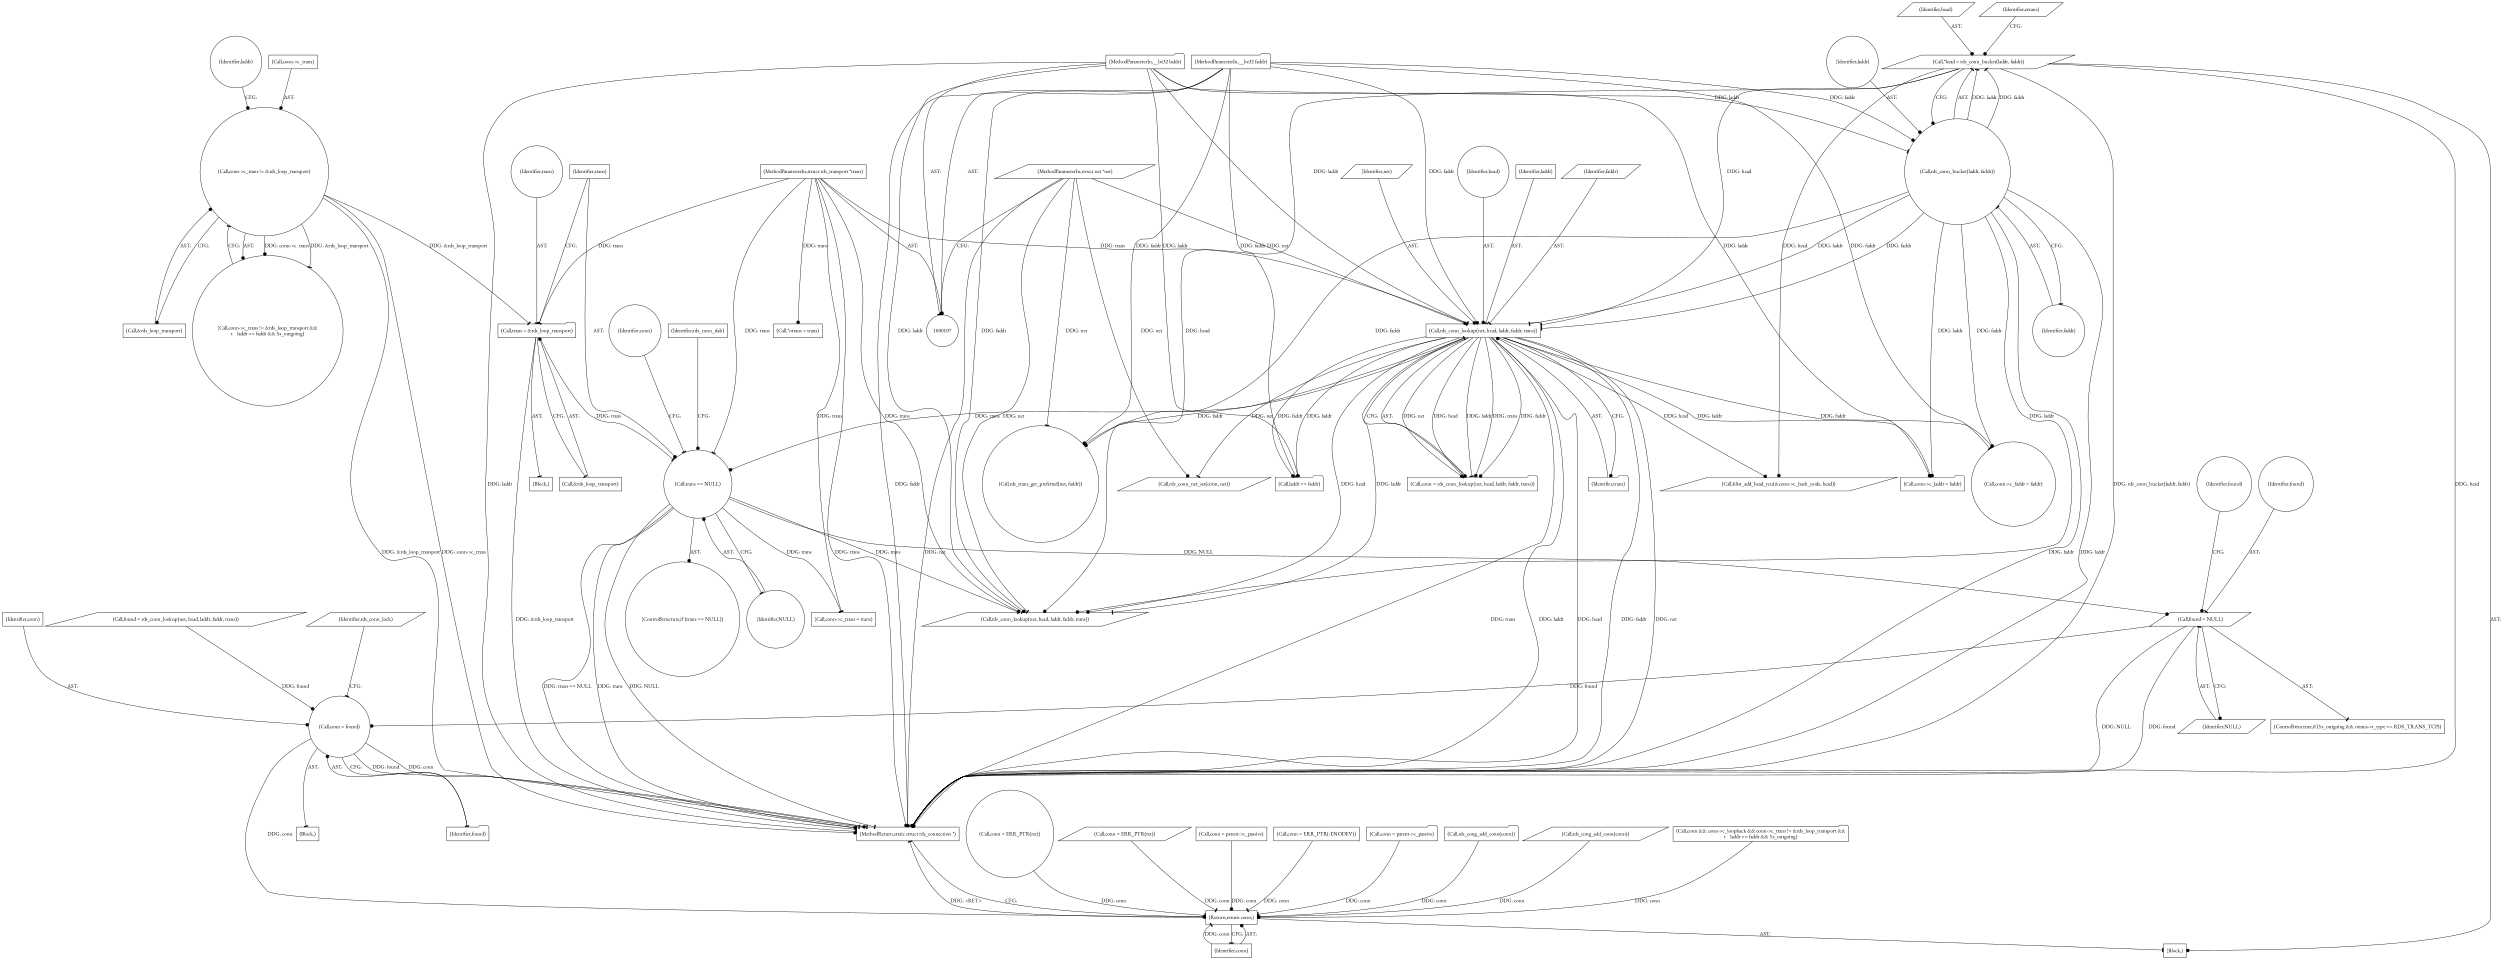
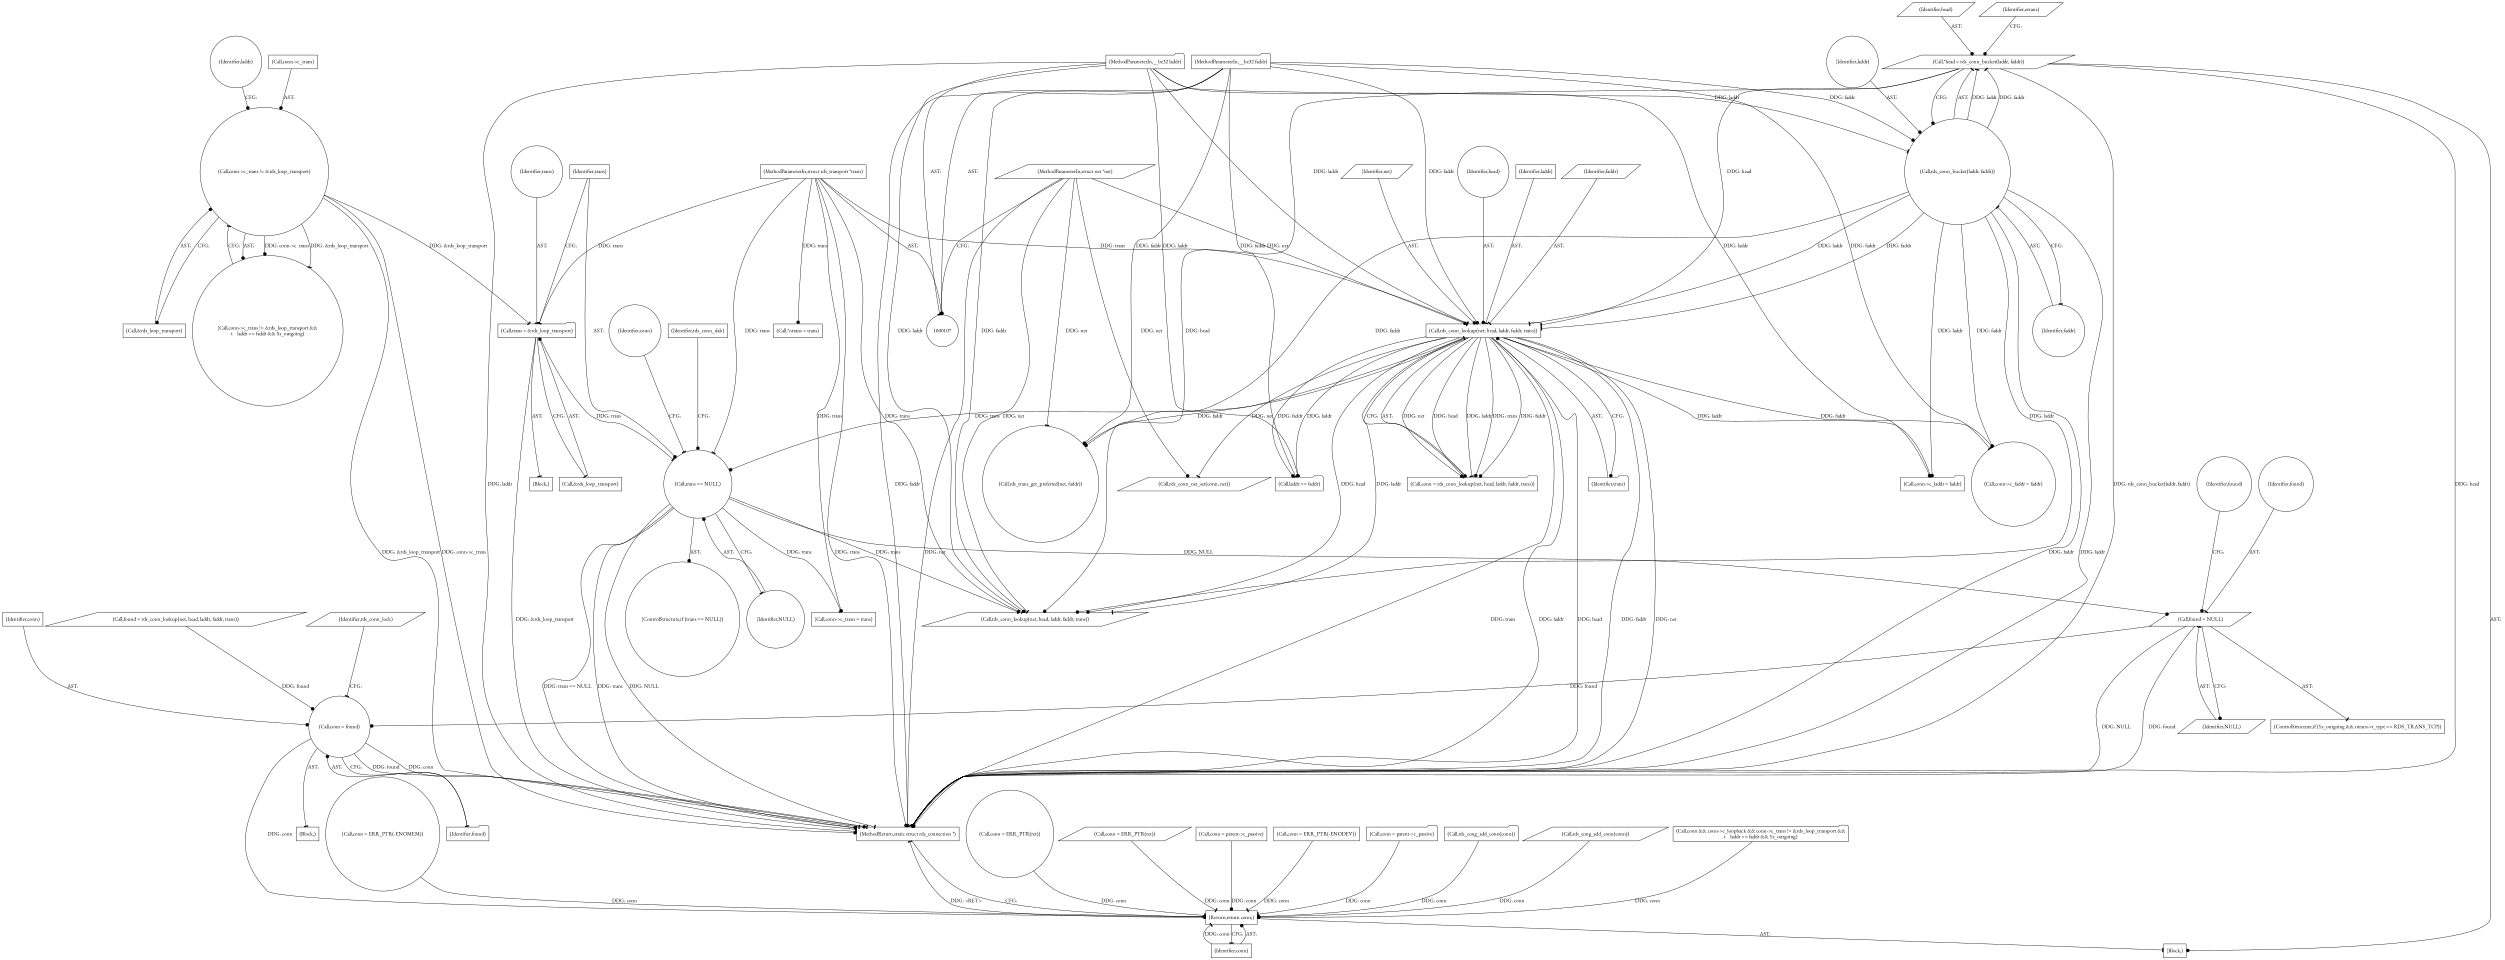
(830, 396) -> (830, 396)
(1779, 484) -> none
none -> (383, 834)
